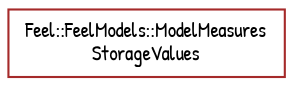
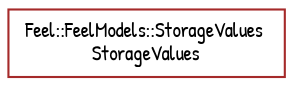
(147, 43) -> (147, 43)
